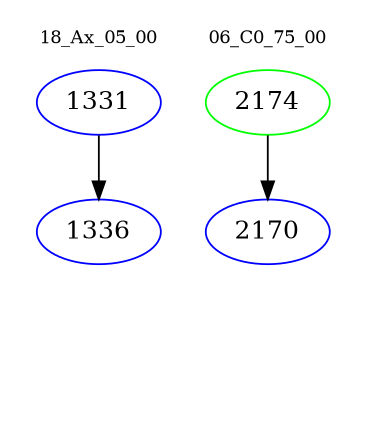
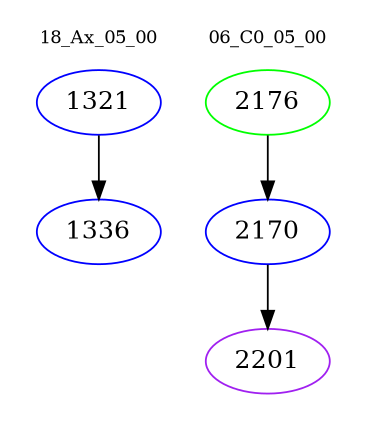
(268, 39) -> (268, 39)
(99, 102) -> (99, 102)
(268, 102) -> (268, 102)
none -> (268, 361)
